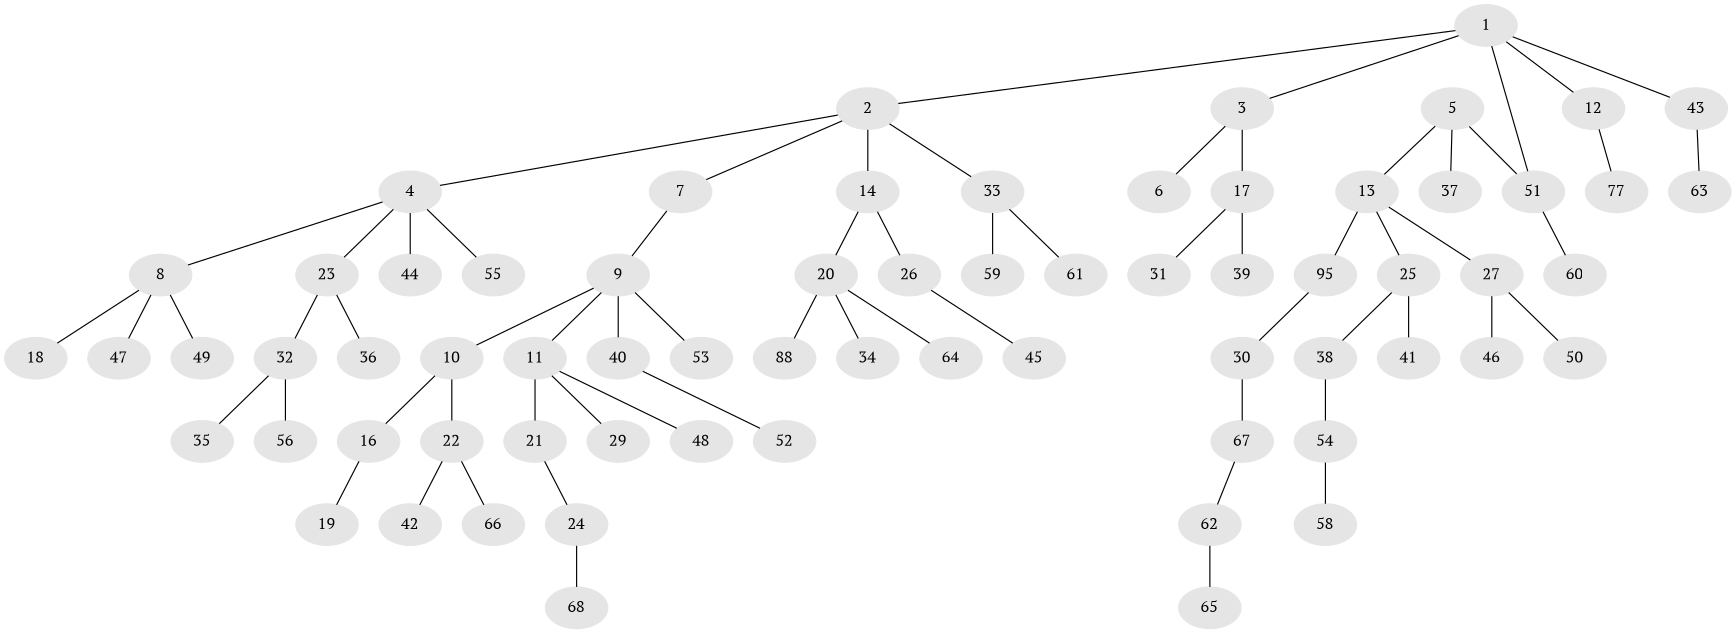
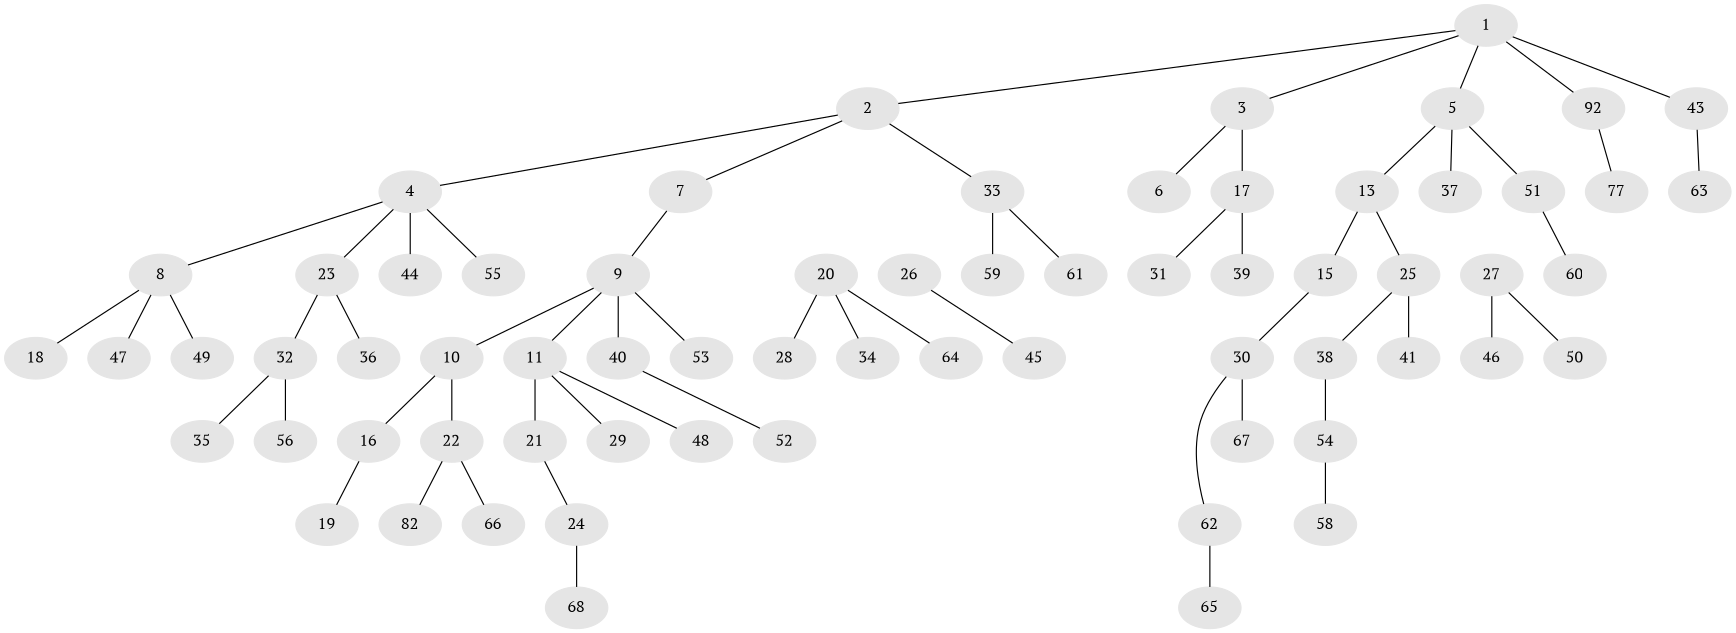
(1510, 109) -> (1469, 67)
(1594, 109) -> (1594, 109)
(868, 192) -> none
(1430, 233) -> none
(1325, 275) -> (1325, 275)
(785, 358) -> (785, 358)
(1226, 483) -> (1197, 437)
(410, 525) -> (410, 525)
